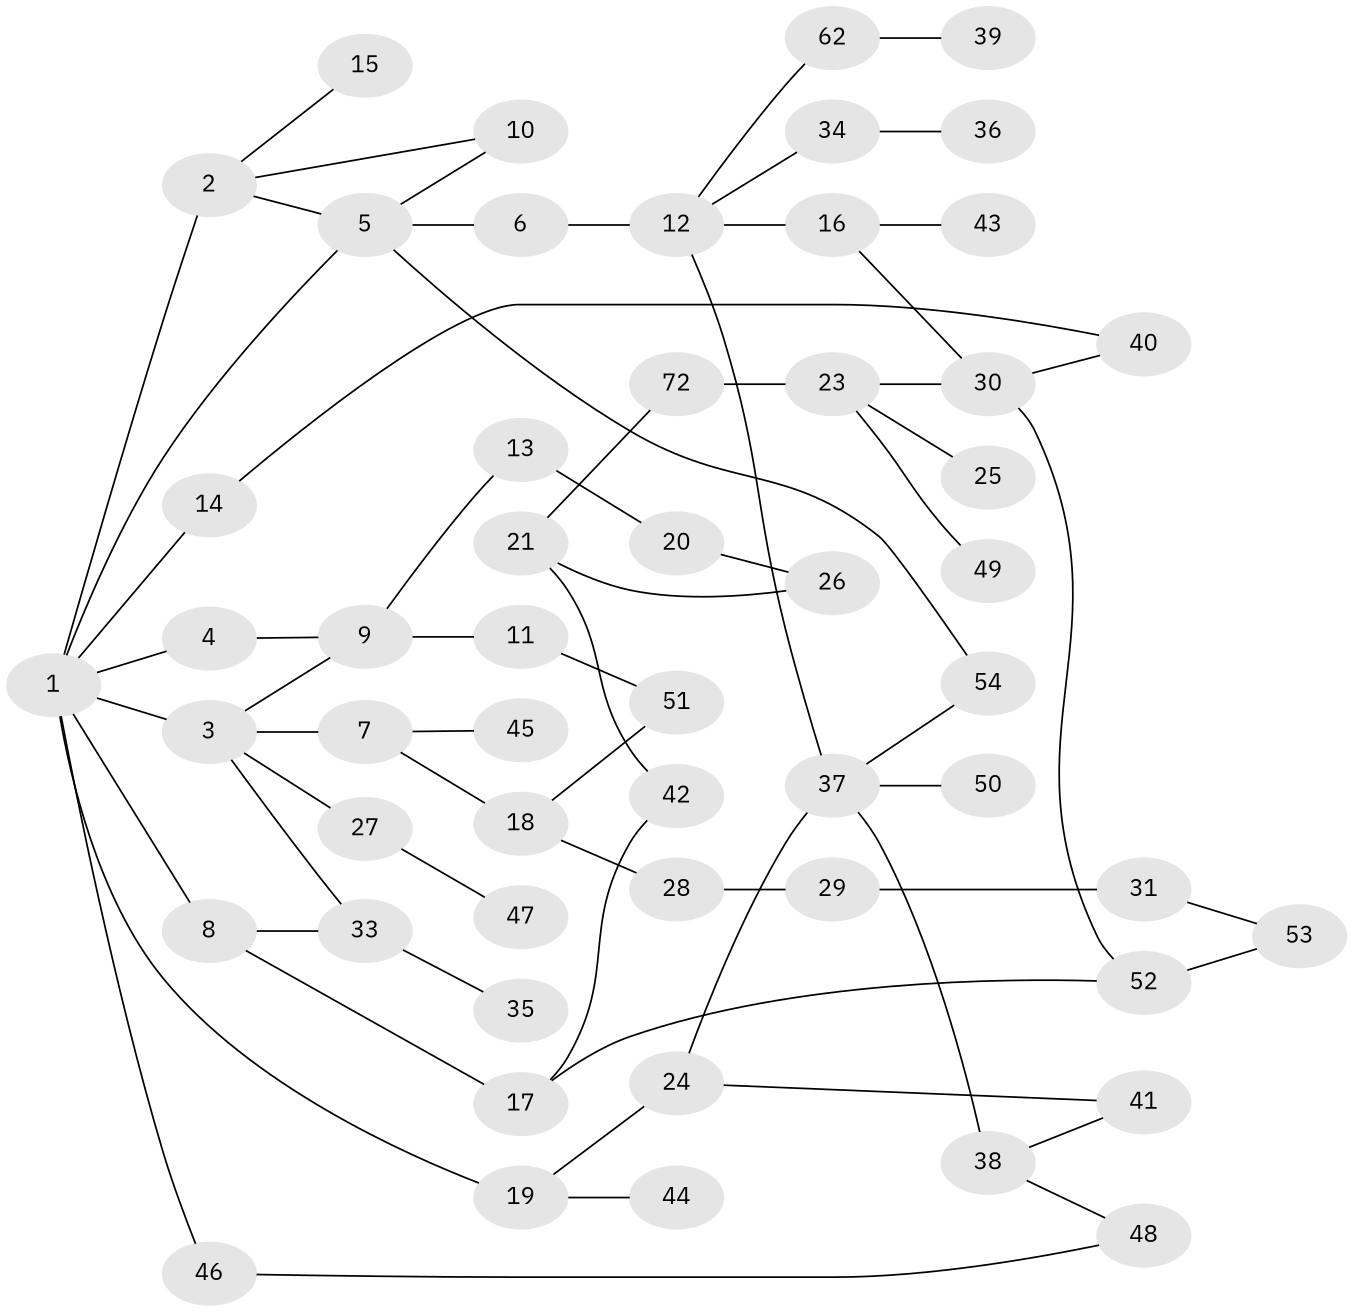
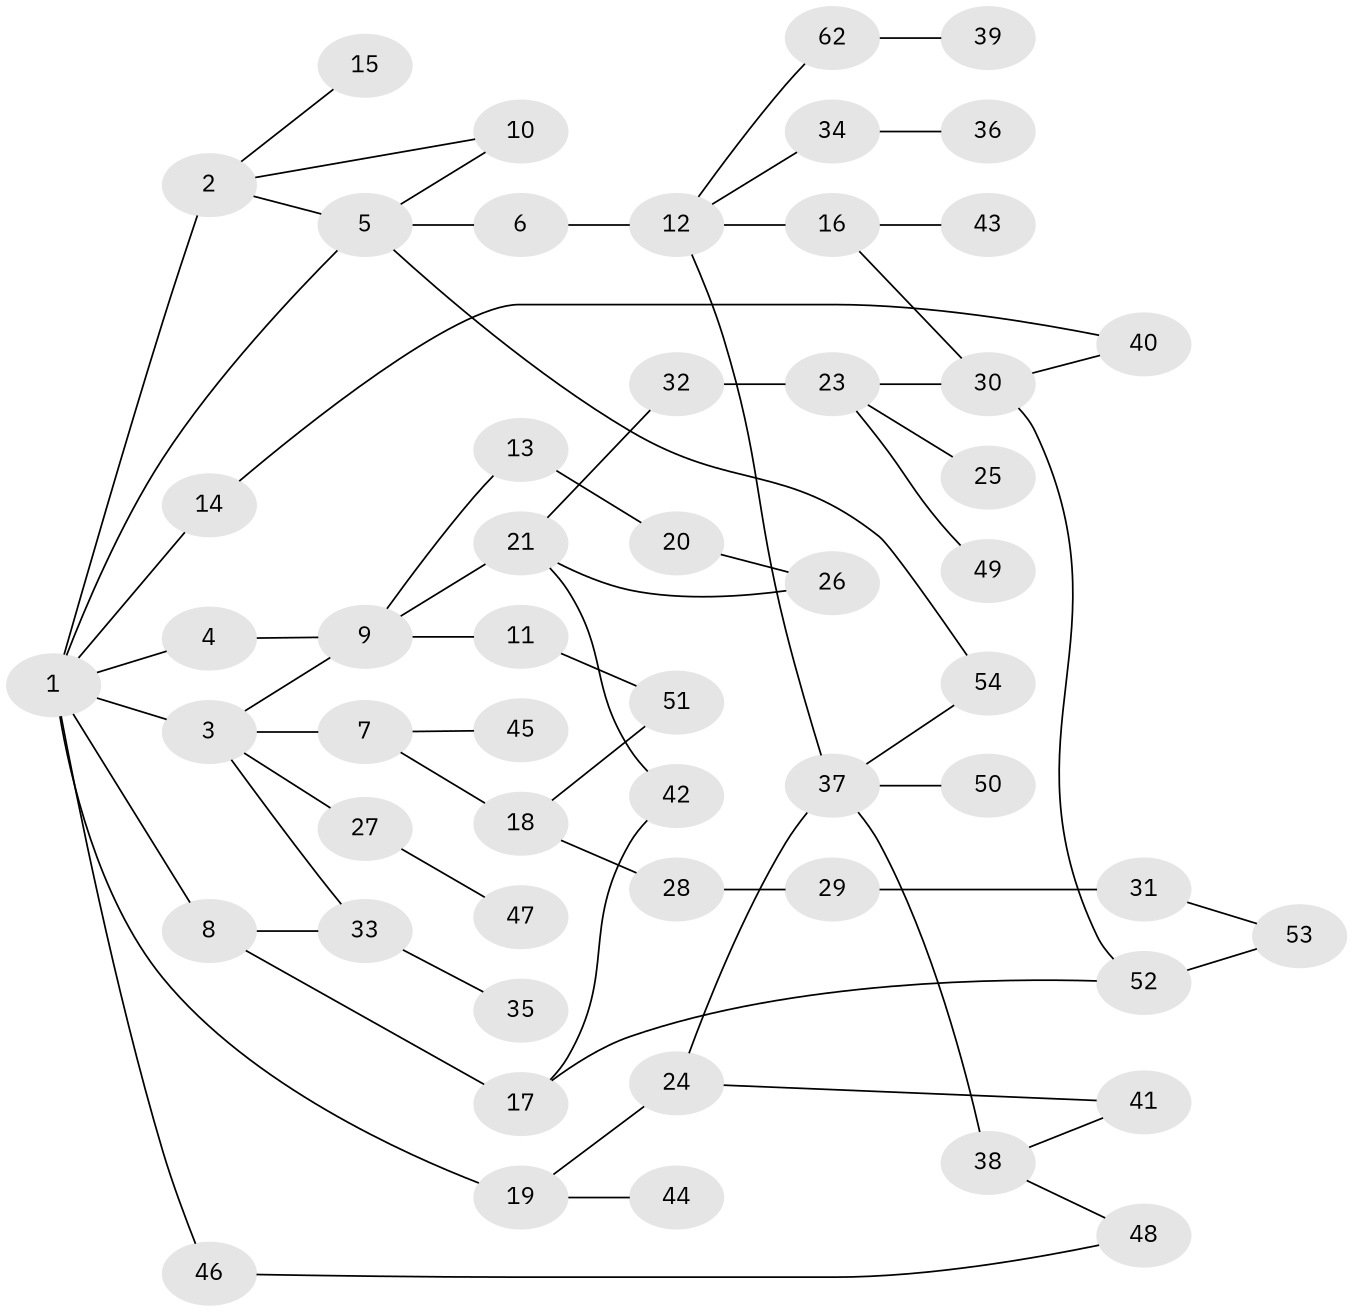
(677, 384) -> (677, 384)
none -> (443, 590)
